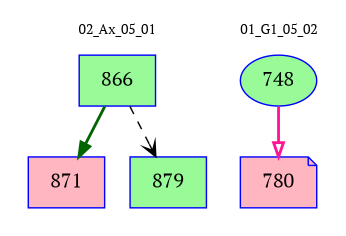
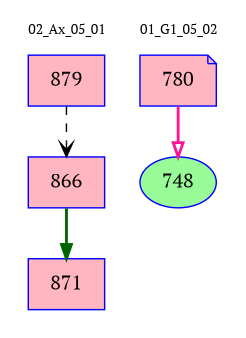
(117, 81) -> (66, 182)
(140, 125) -> (66, 125)
(279, 125) -> (178, 125)
(168, 182) -> (66, 81)
